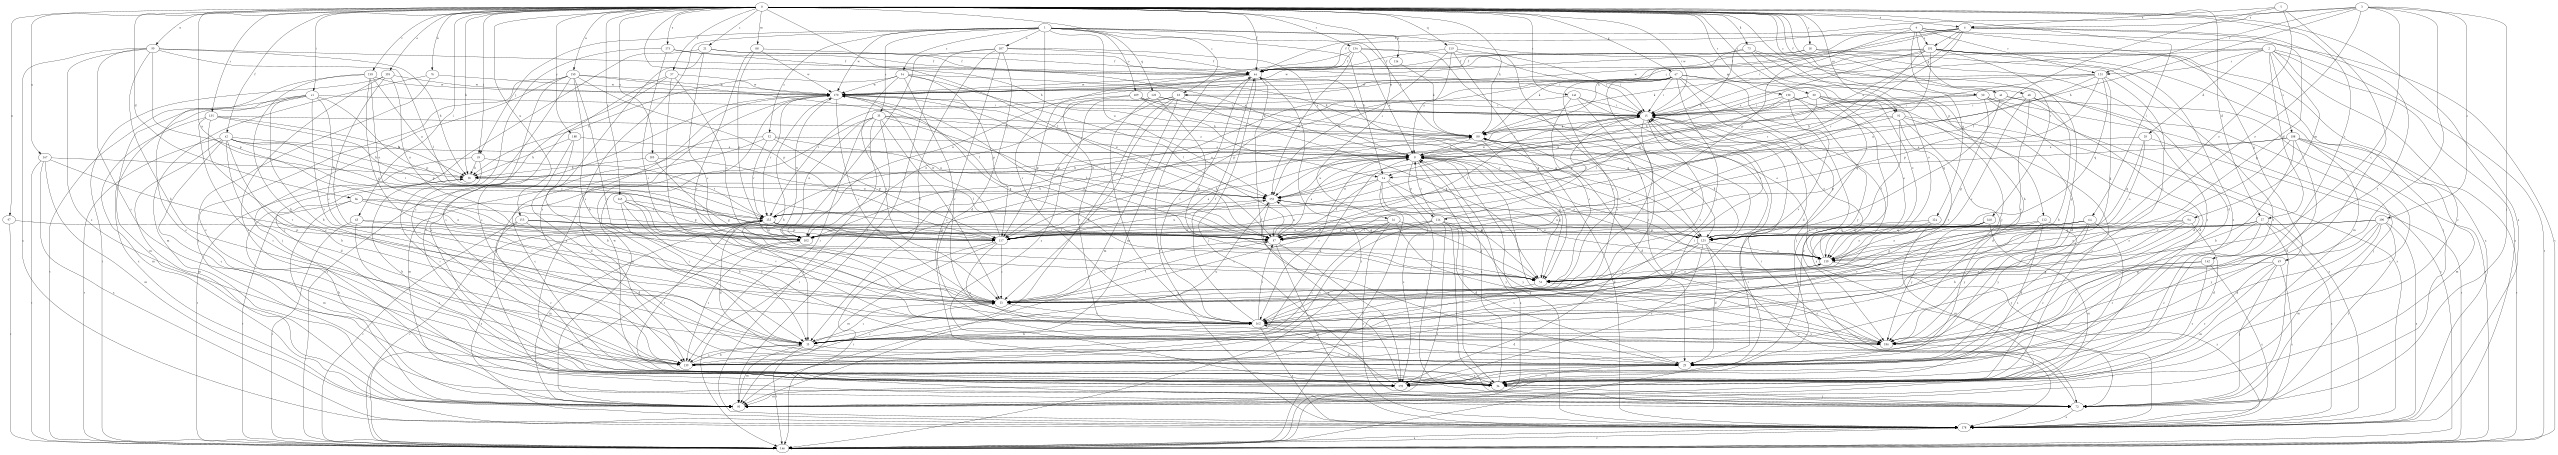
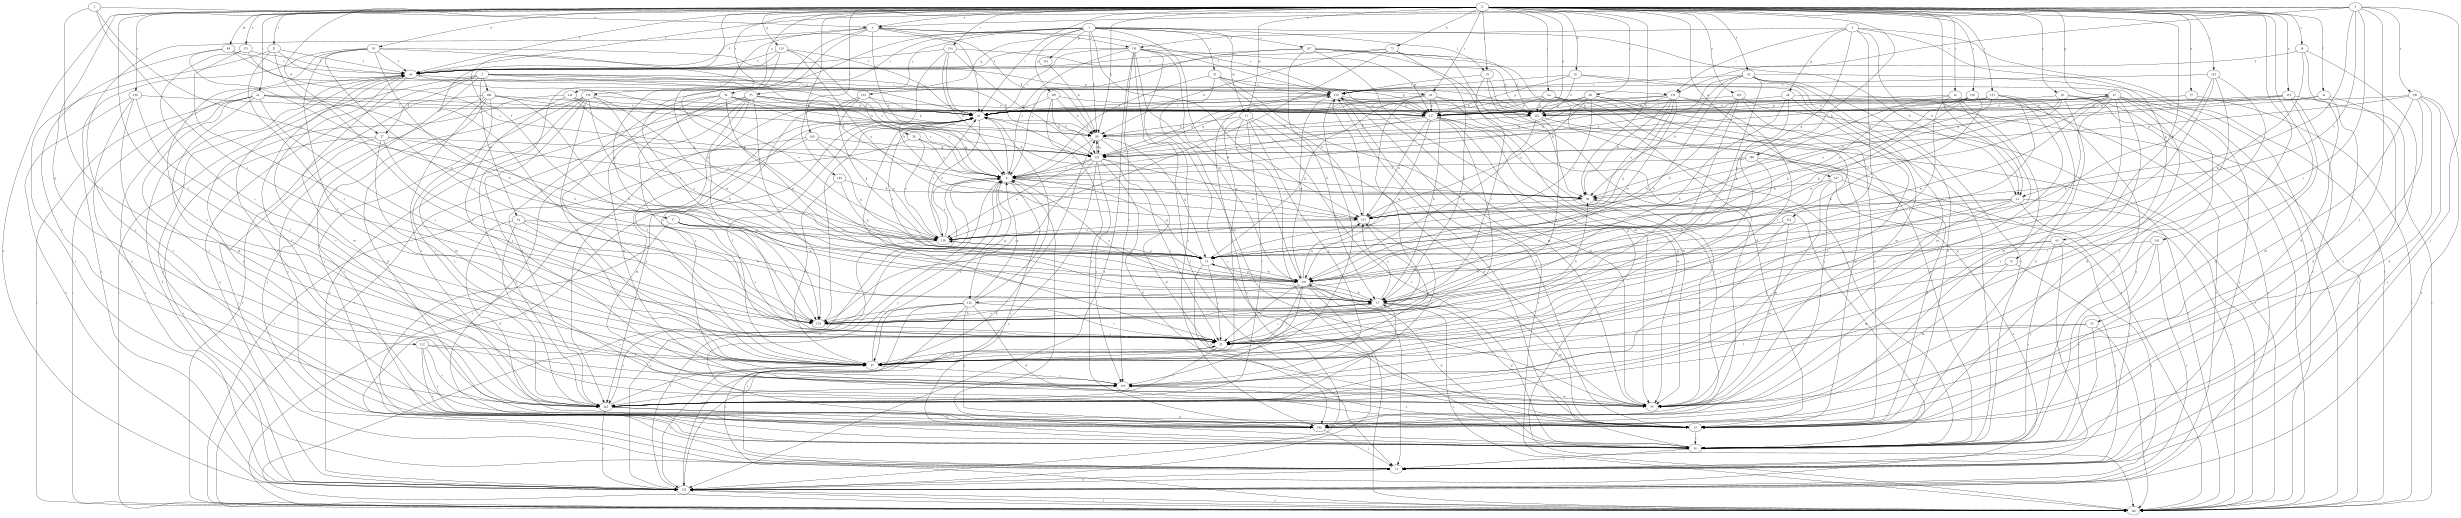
(1047, 85) -> none
